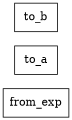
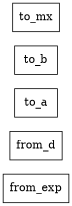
none -> (36, 17)
none -> (36, 146)
